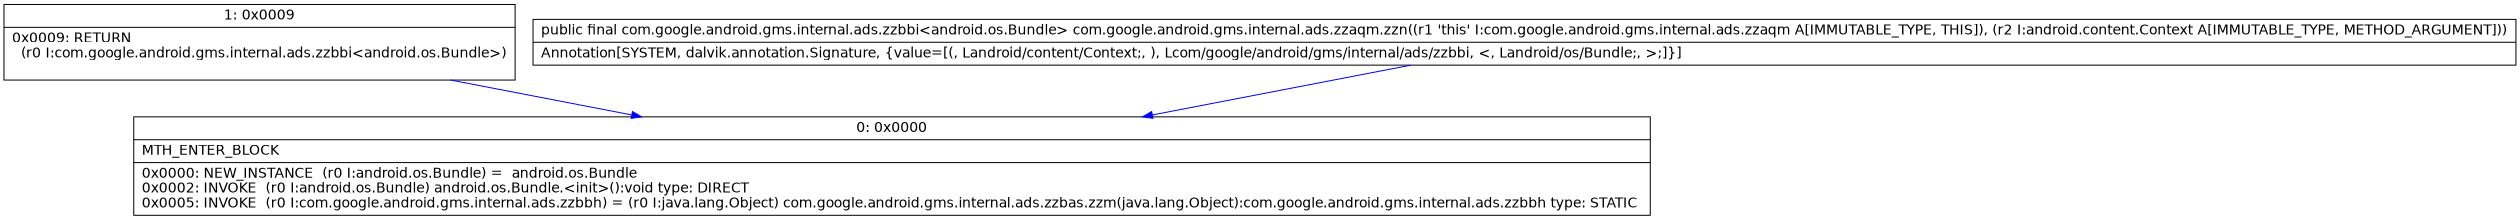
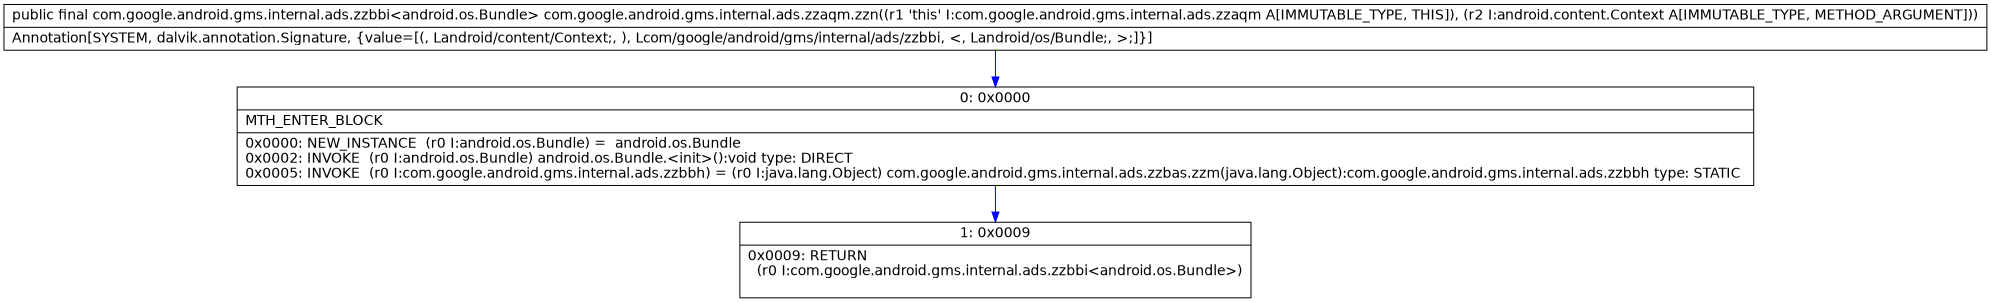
(541, 97) -> (995, 199)
